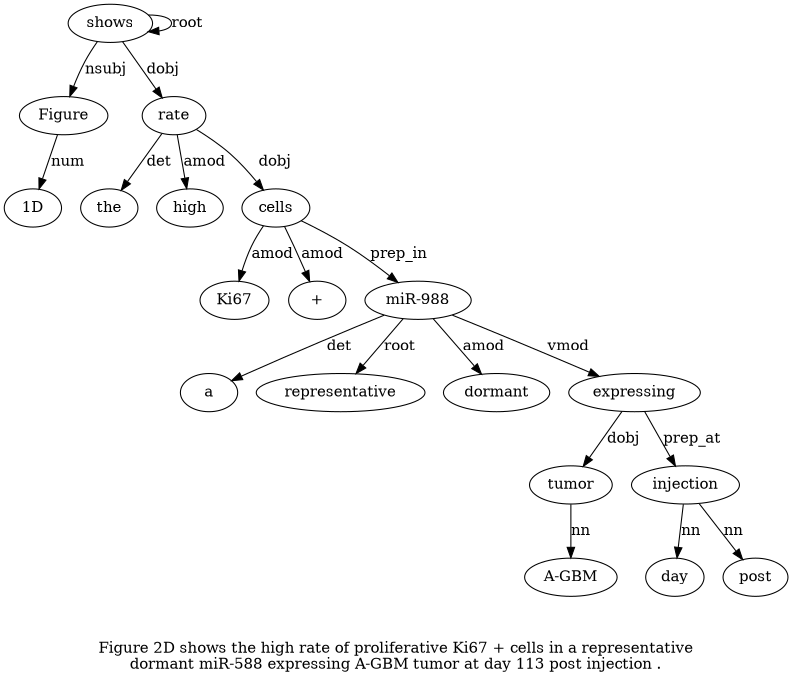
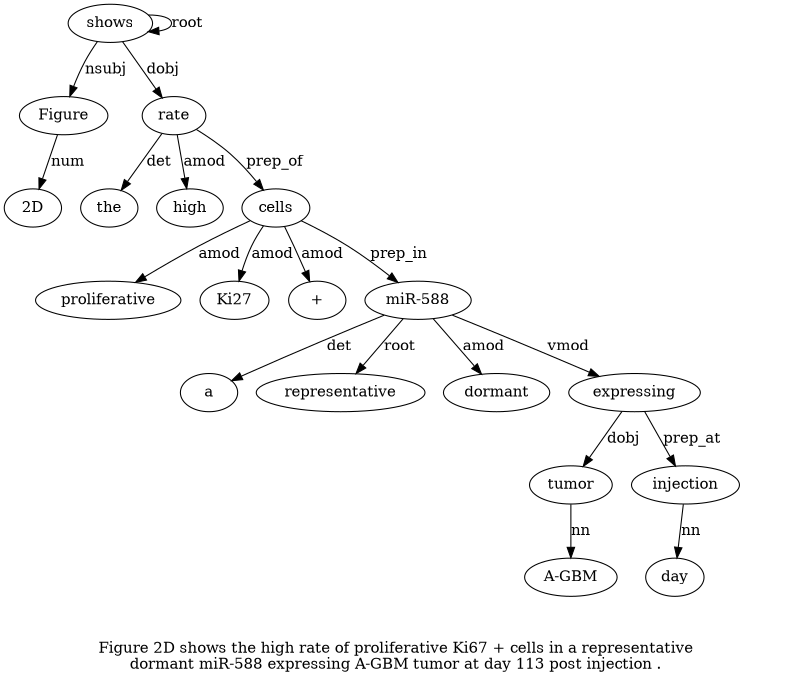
(275, 162) -> (275, 162)
(33, 208) -> (33, 208)
none -> (108, 300)
(235, 300) -> (235, 300)
(418, 300) -> (418, 300)
(756, 577) -> none
